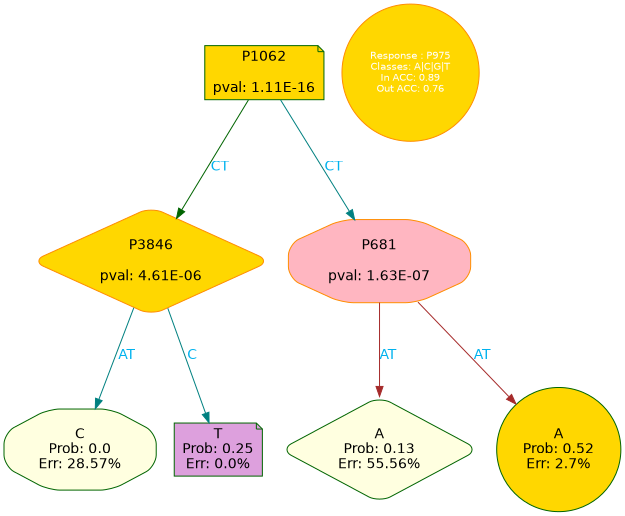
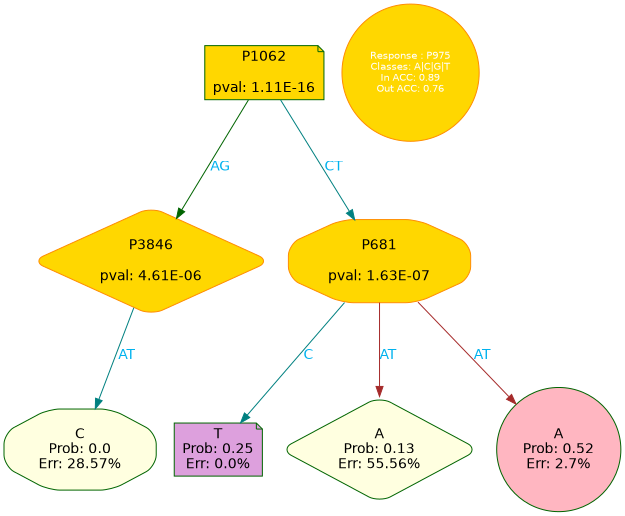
(220, 167) -> (220, 167)
(380, 261) -> (380, 261)
(187, 361) -> (296, 359)
(559, 450) -> (559, 450)
